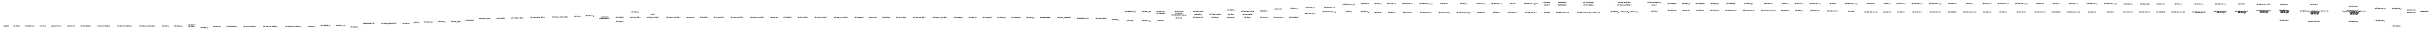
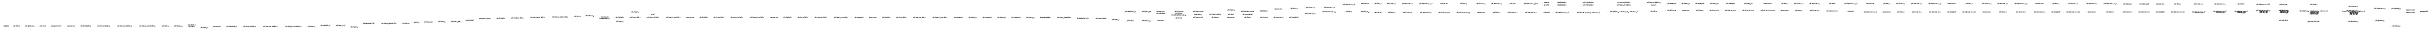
(1547, 3) -> (1547, 3)
